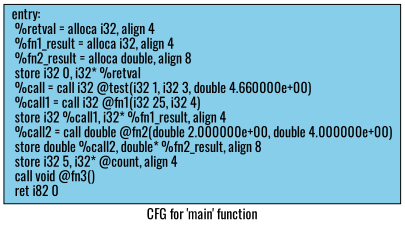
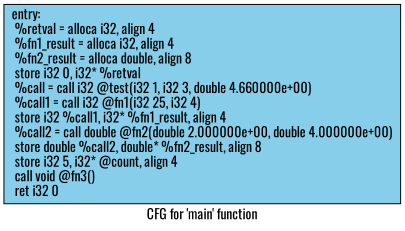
(36, 192) -> (36, 192)
